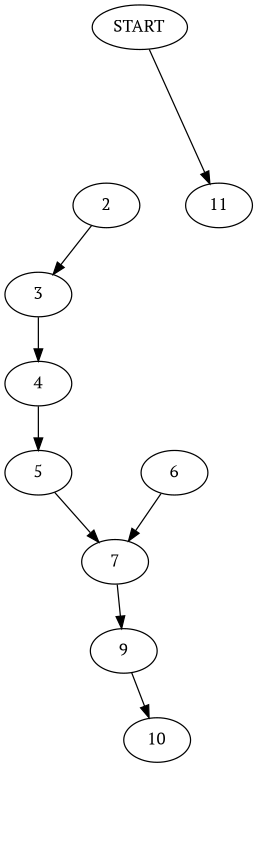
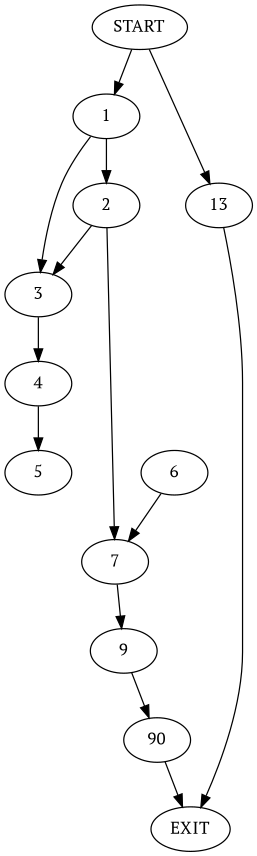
none -> (106, 116)
(219, 205) -> (219, 205)
(72, 513) -> (111, 377)
(157, 740) -> (157, 740)
none -> (191, 829)
